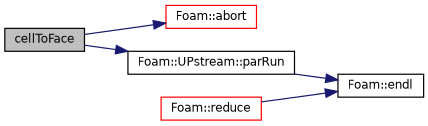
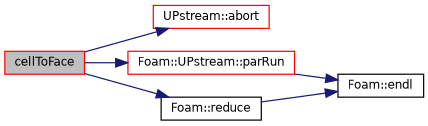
(211, 17) -> (211, 17)
(45, 40) -> (45, 63)
(211, 63) -> (211, 63)
none -> (121, 84)
(211, 109) -> (211, 109)
